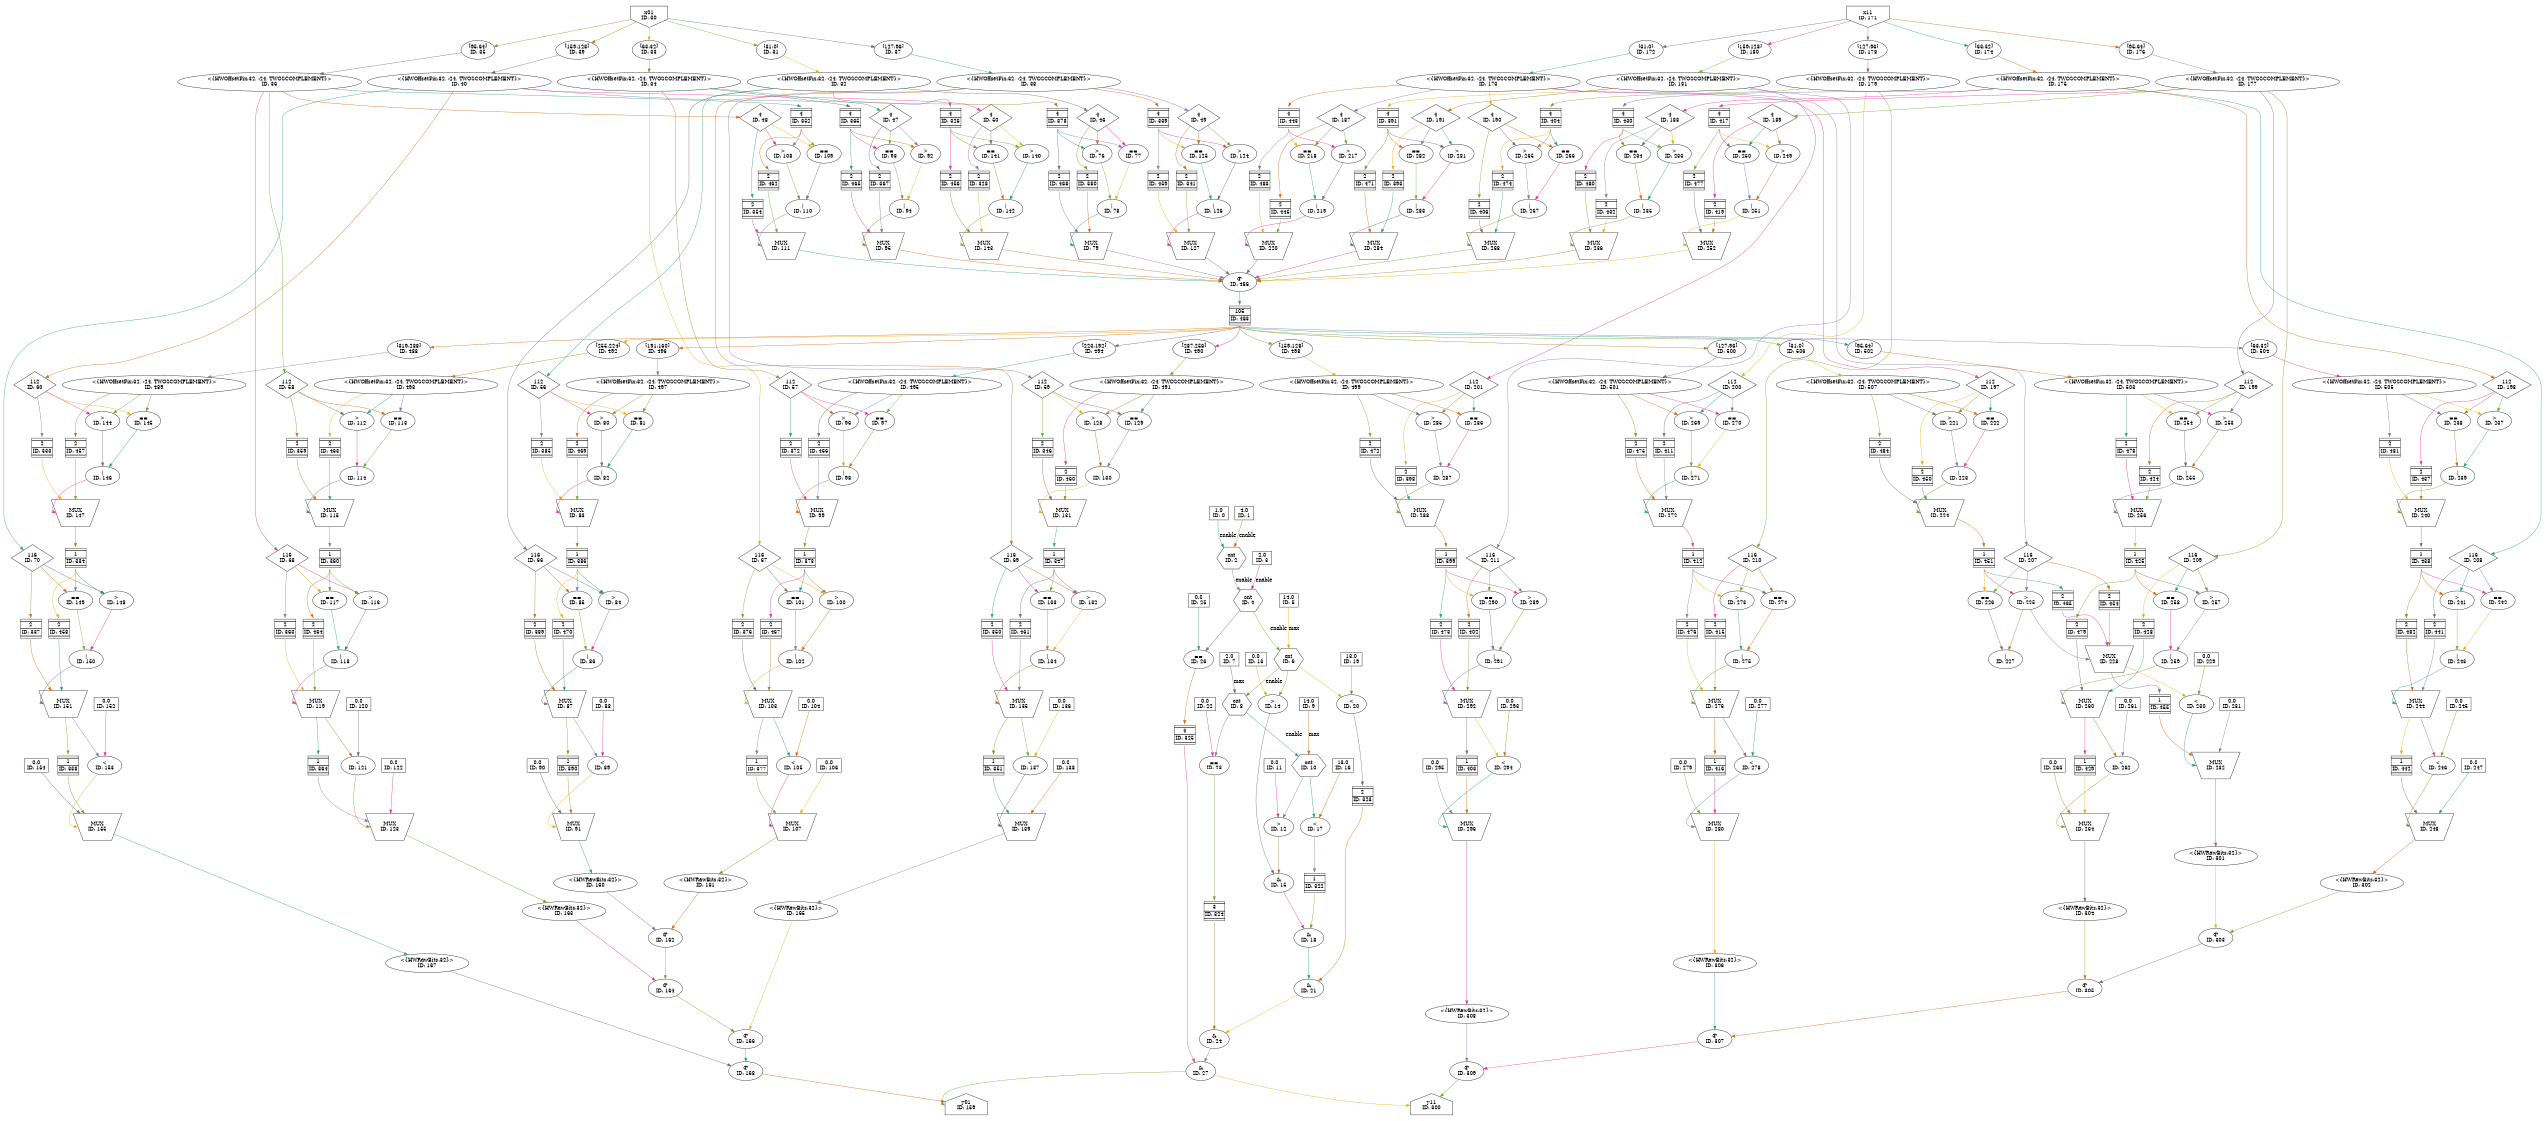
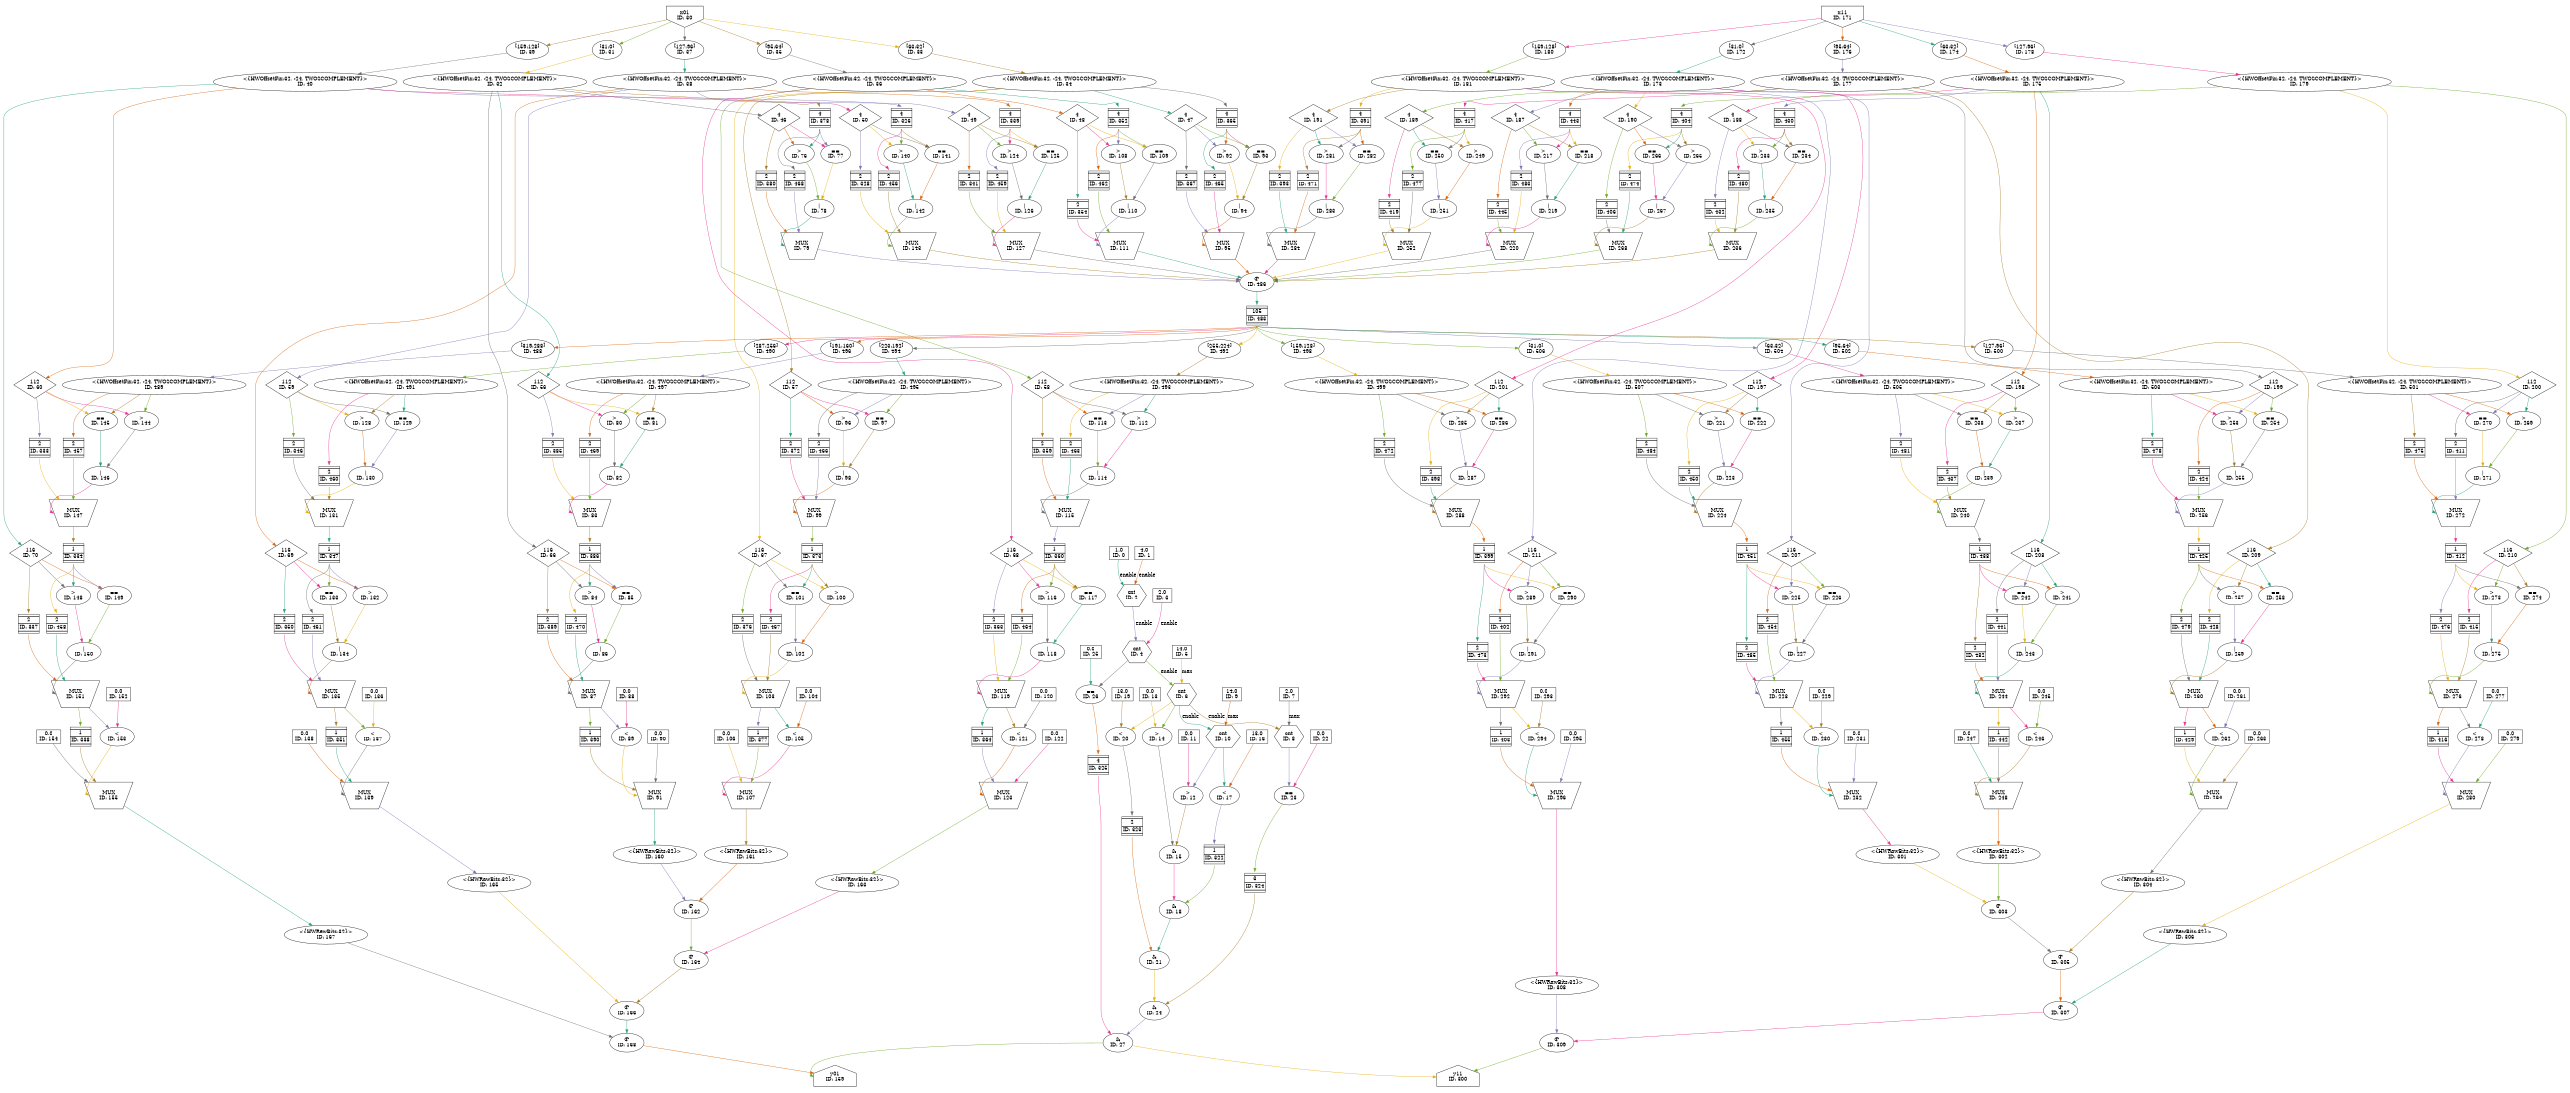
(2053, 641) -> (1771, 676)
(1271, 733) -> (1187, 723)
